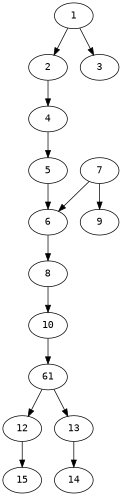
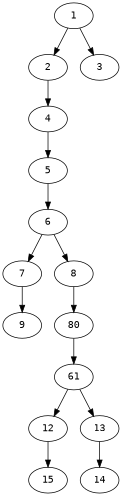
(76, 194) -> (37, 245)
(48, 325) -> (74, 325)
